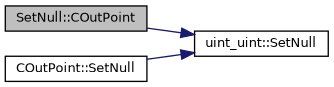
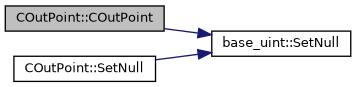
(76, 19) -> (85, 19)
(261, 44) -> (281, 44)
